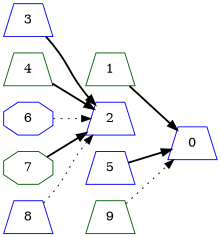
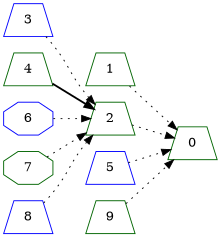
(68, 67) -> (68, 67)
(150, 105) -> (150, 105)
(110, 119) -> (110, 119)
none -> (149, 130)
(193, 143) -> (193, 143)
(63, 147) -> (63, 147)
(145, 157) -> (145, 157)
